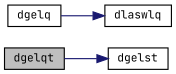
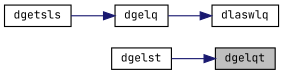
none -> (38, 16)
(81, 59) -> (188, 59)
